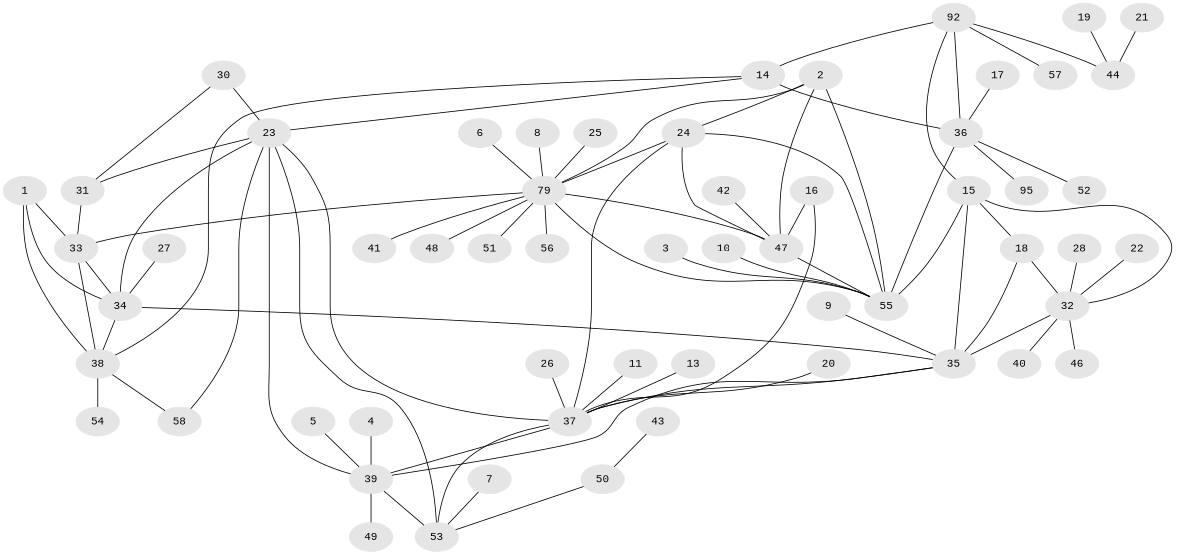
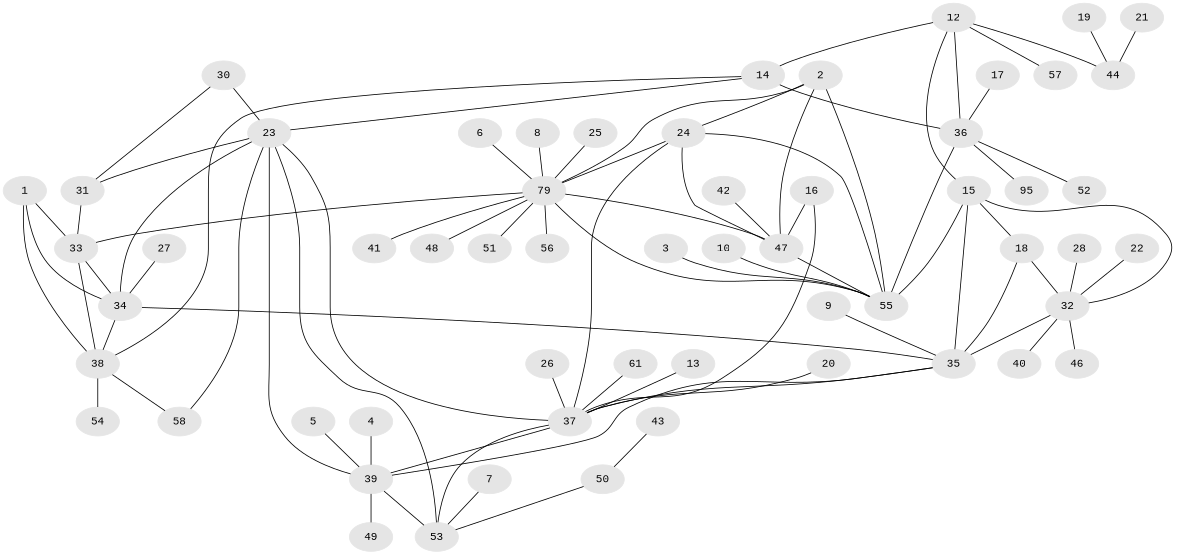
(954, 18) -> (954, 18)
(636, 364) -> (636, 364)
